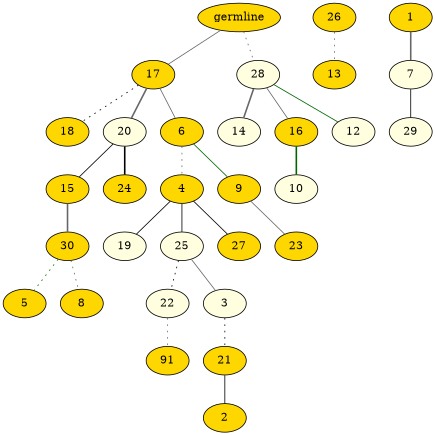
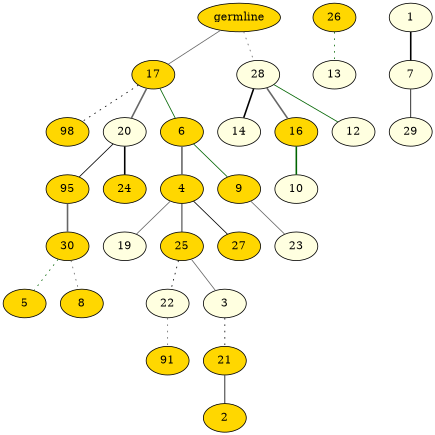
(411, 17) -> (411, 17)
(334, 46) -> (334, 46)
(411, 46) -> (411, 46)
(334, 75) -> (334, 75)
(168, 103) -> (168, 103)
(249, 103) -> (249, 103)
(277, 103) -> (277, 103)
(68, 132) -> (68, 132)
(182, 161) -> (182, 161)
(68, 189) -> (68, 189)
(153, 218) -> (153, 218)
(182, 246) -> (182, 246)
(296, 246) -> (296, 246)
